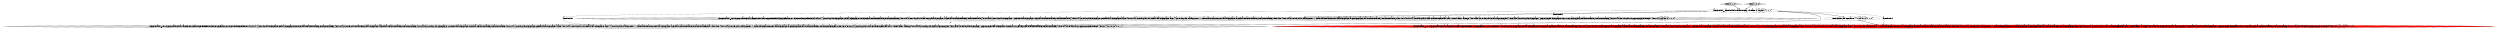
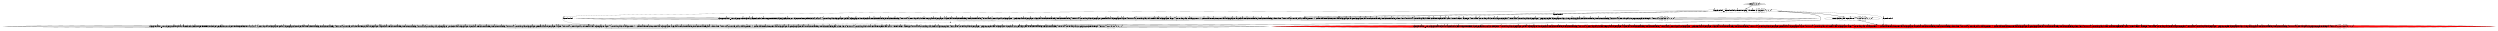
(1731, 4) -> none
